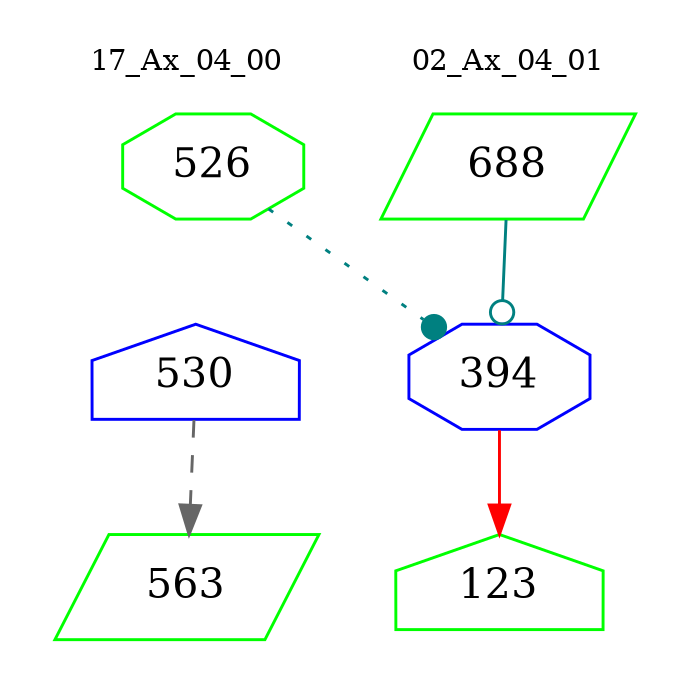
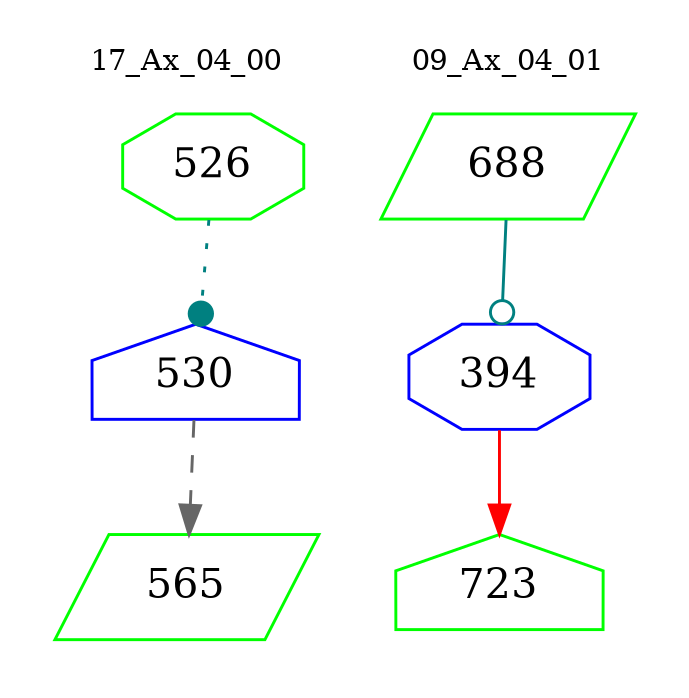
(508, 63) -> (508, 63)
(319, 245) -> (205, 261)
(187, 587) -> (187, 587)
(499, 587) -> (499, 587)
